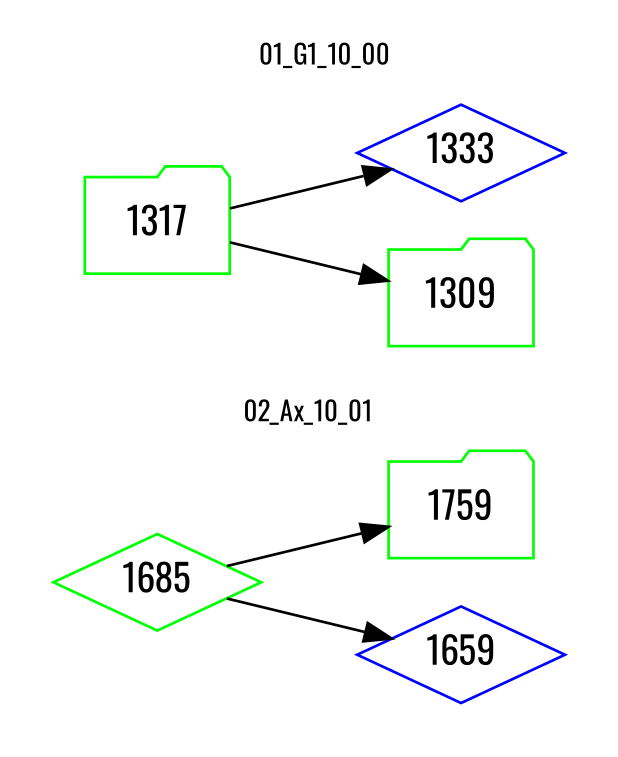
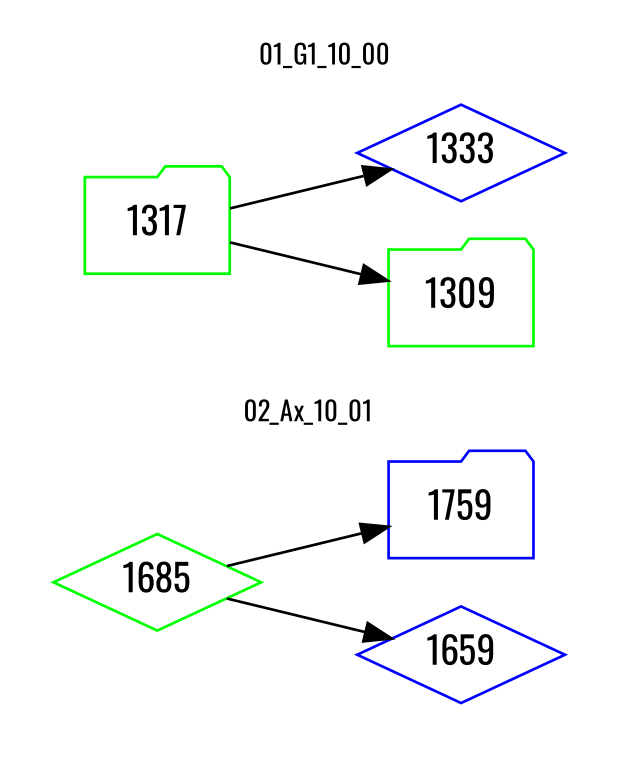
(461, 510) -> (461, 510)
